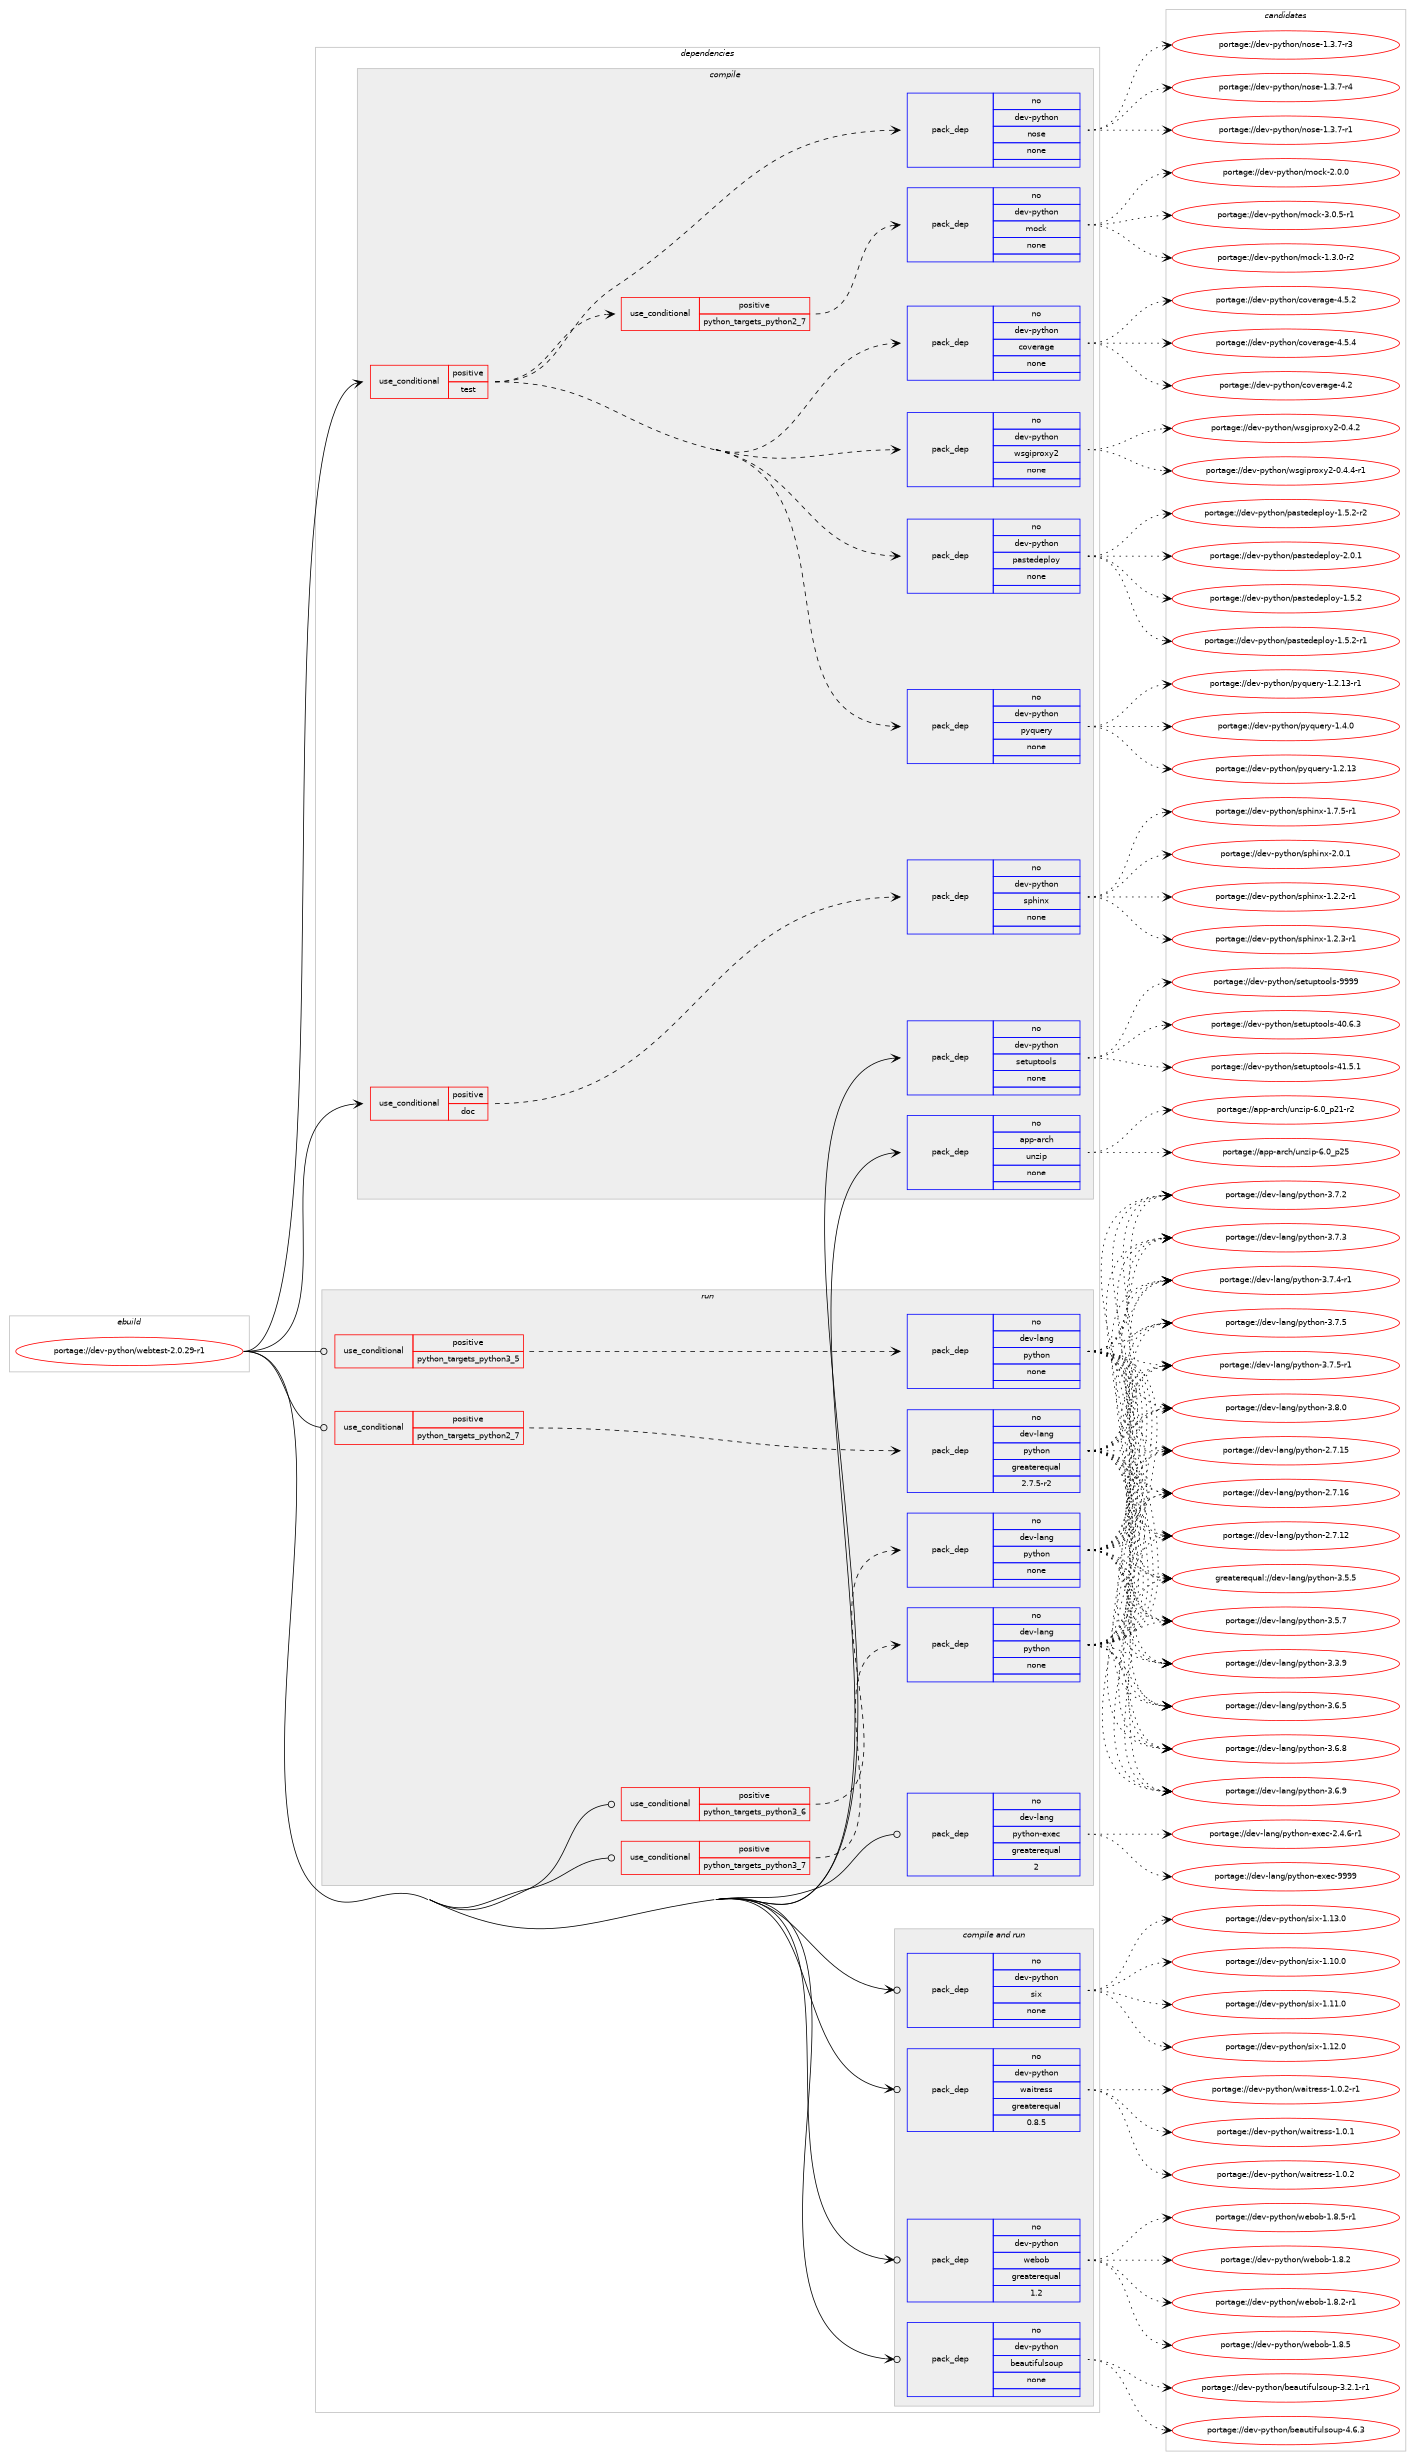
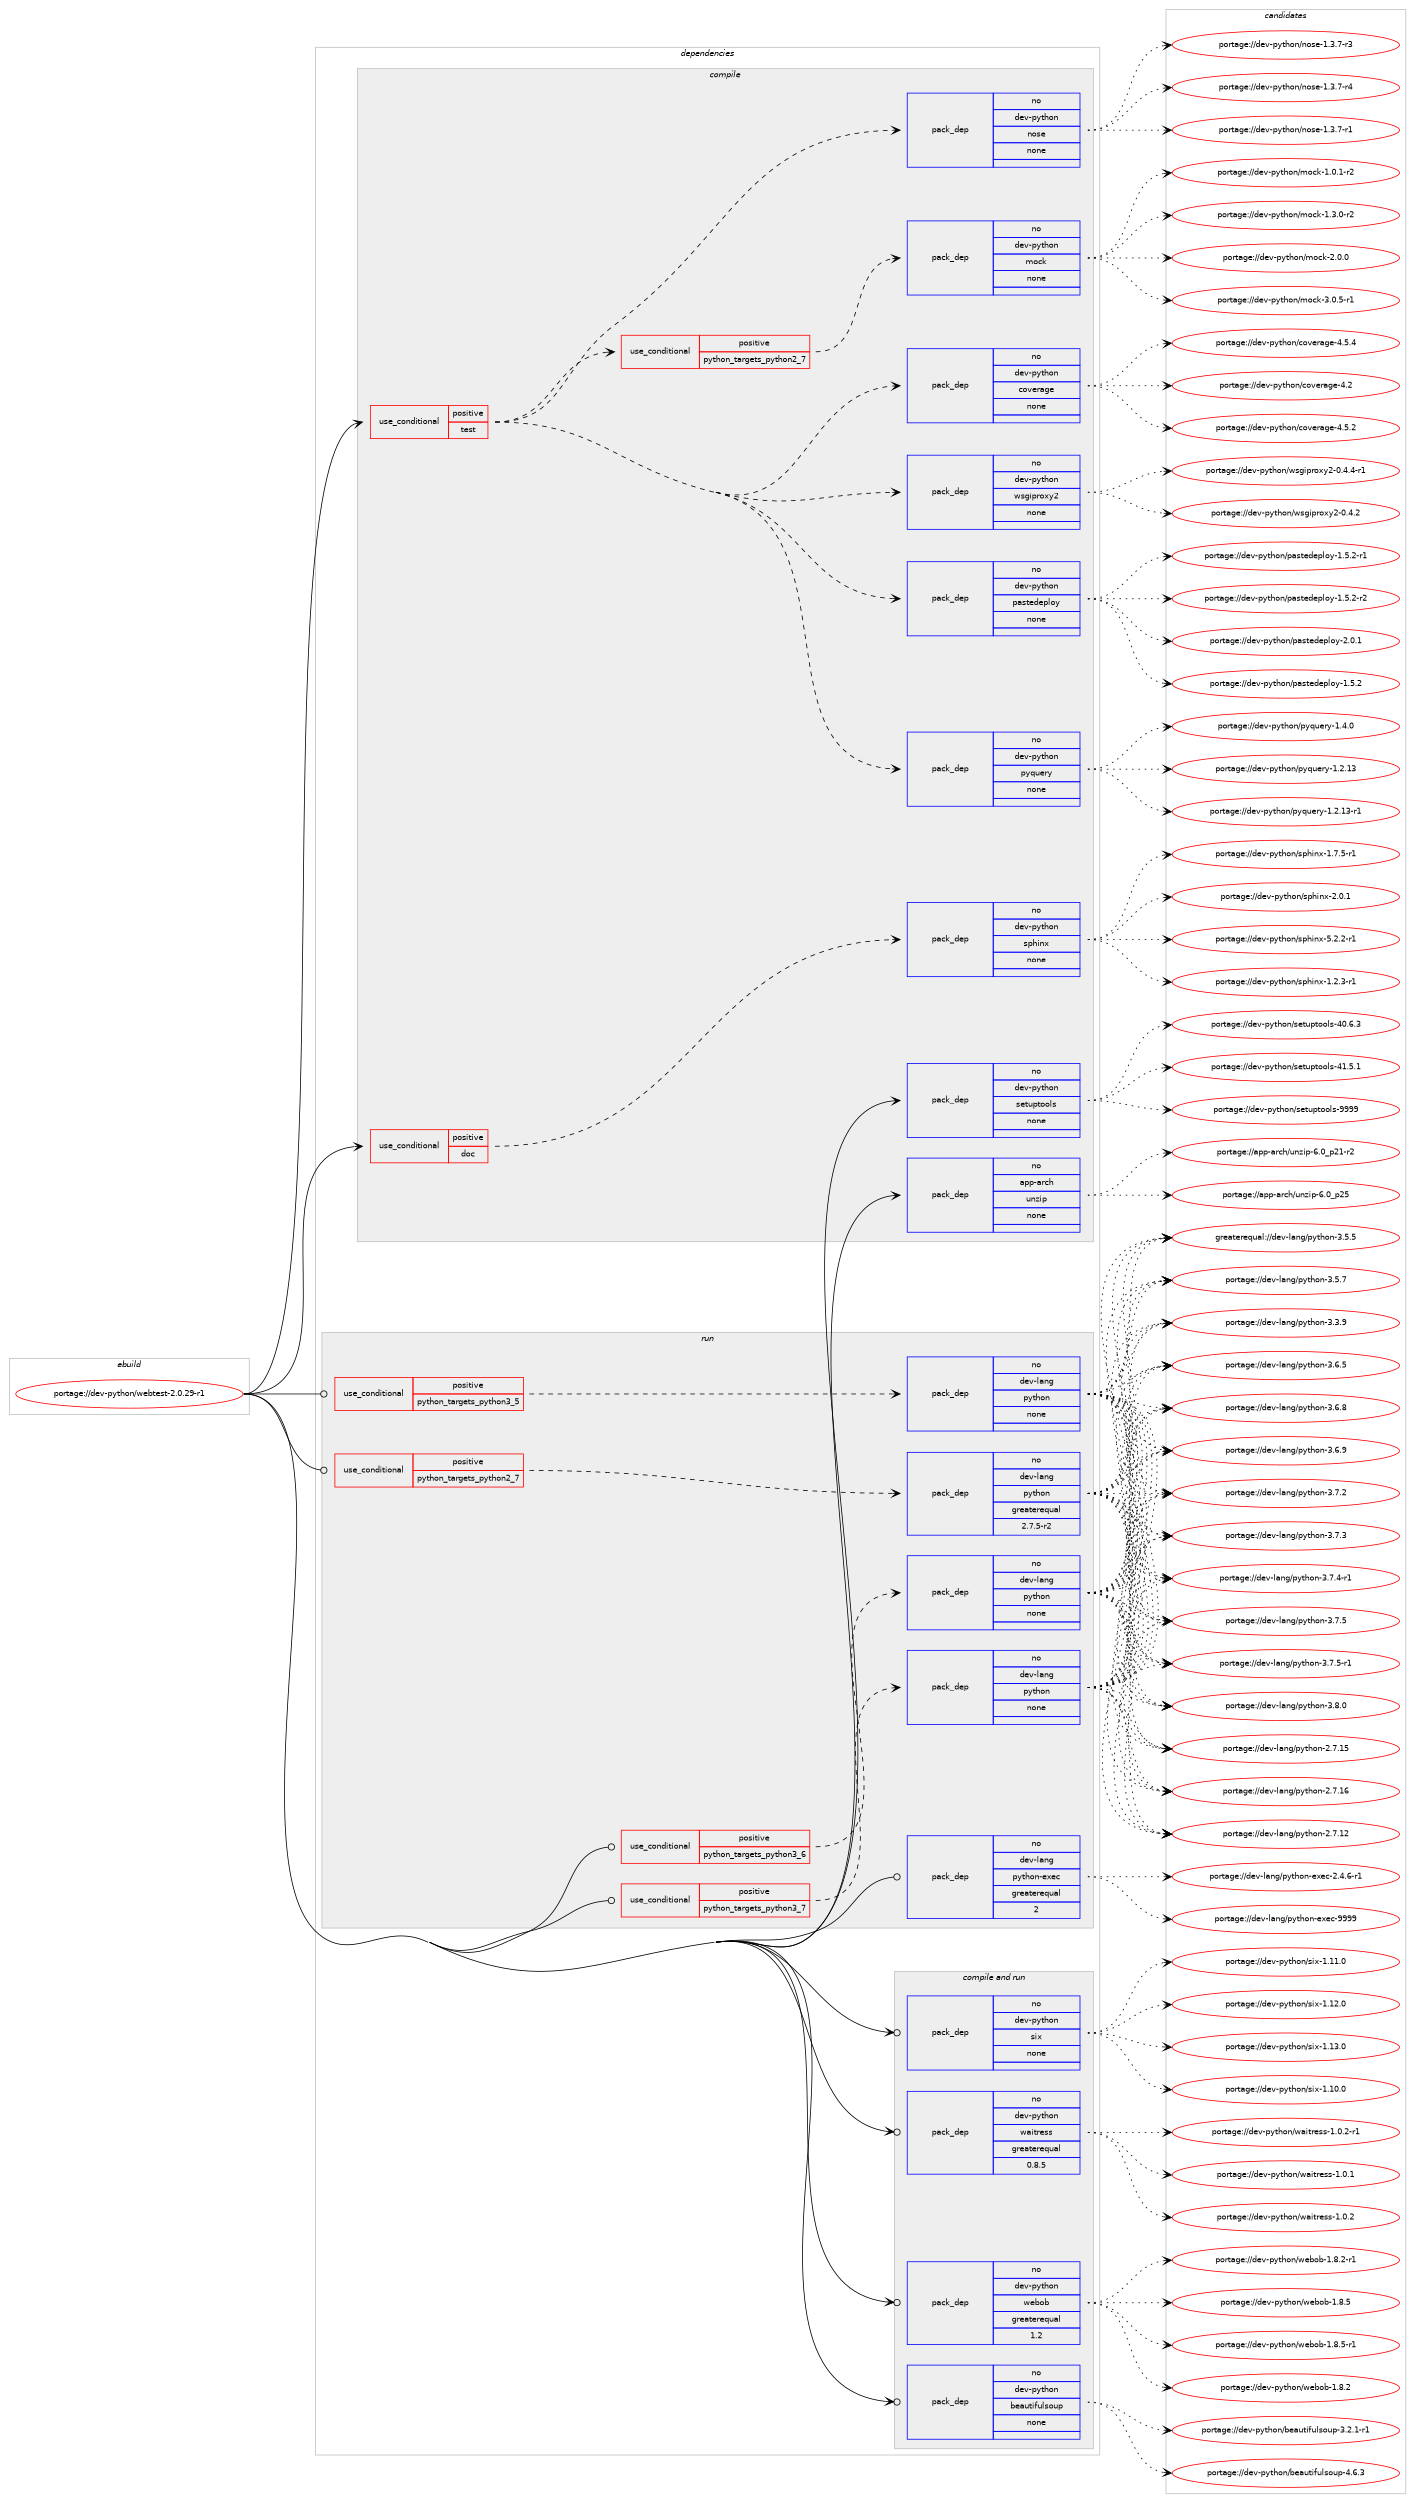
none -> (1286, 173)
(1286, 897) -> (1286, 940)
